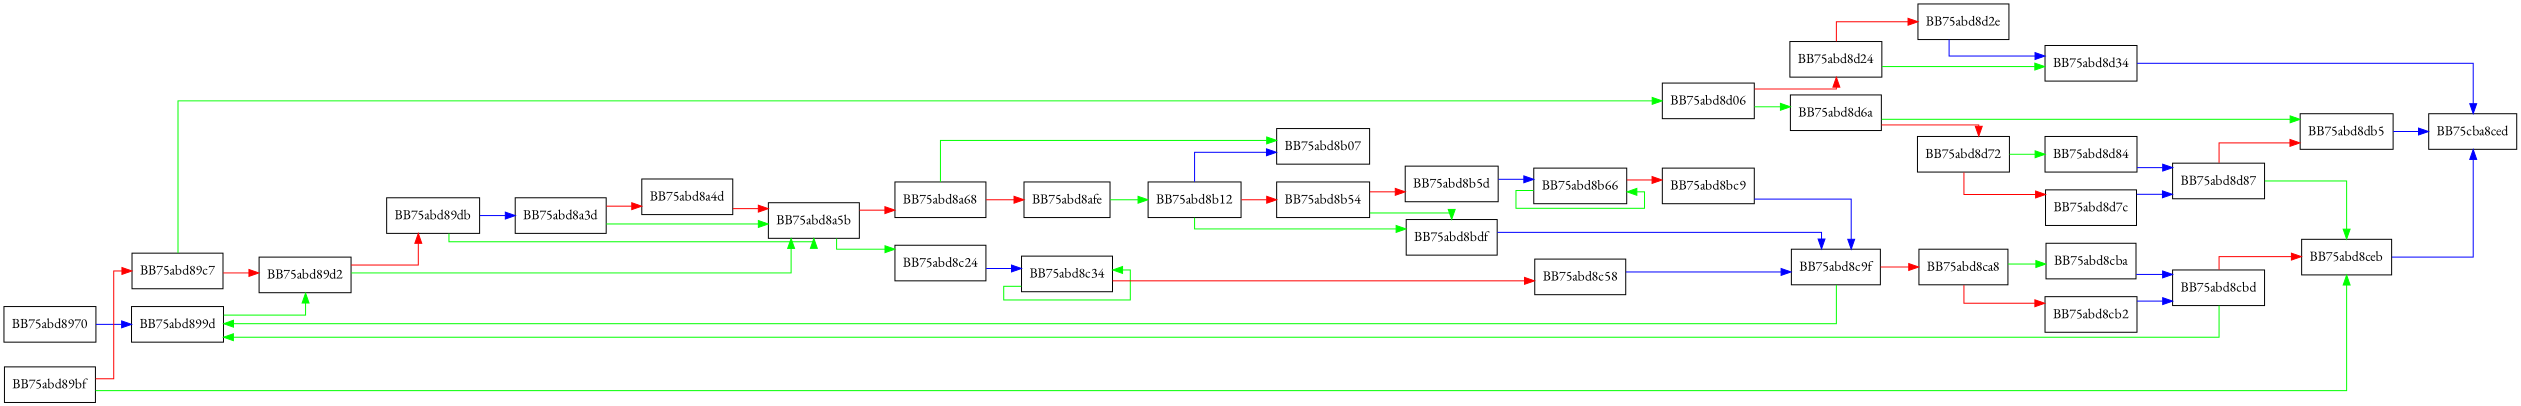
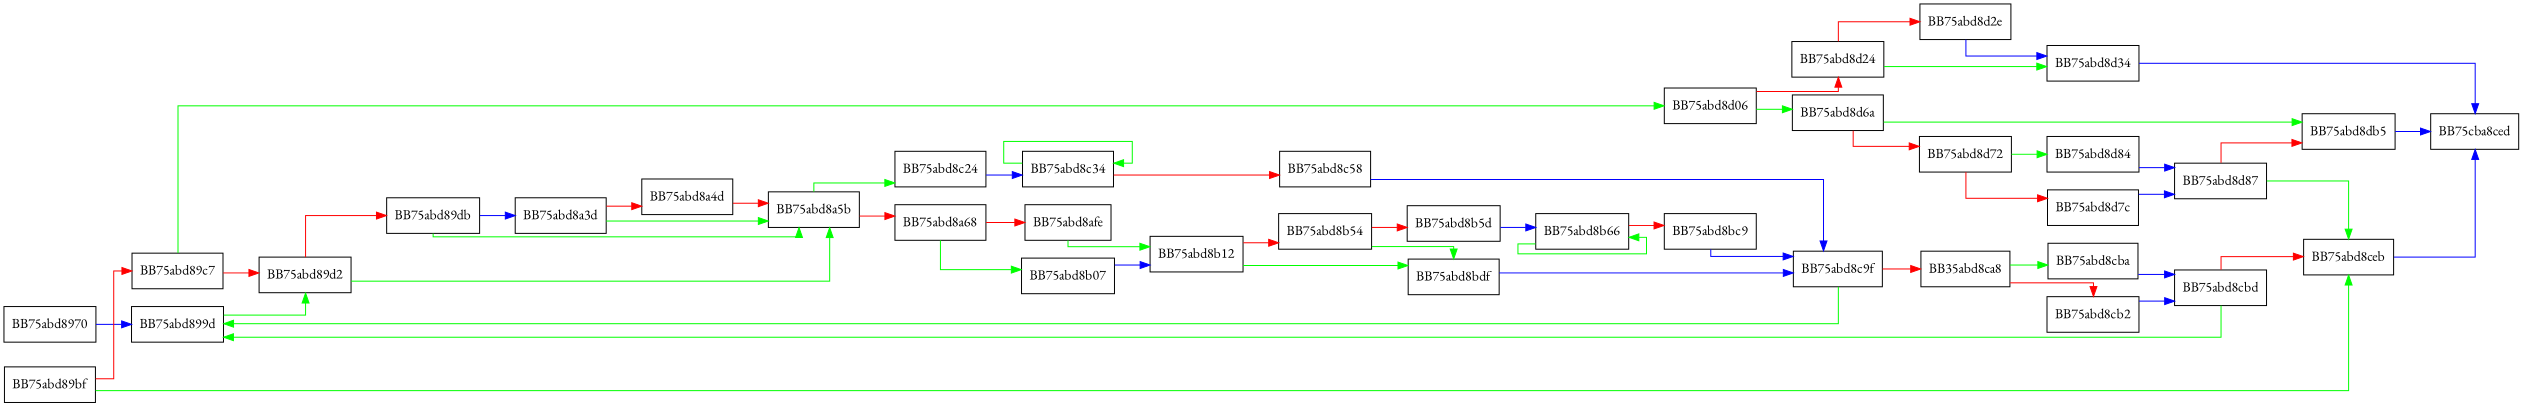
(1216, 152) -> (1127, 265)
(1963, 267) -> (1965, 269)
